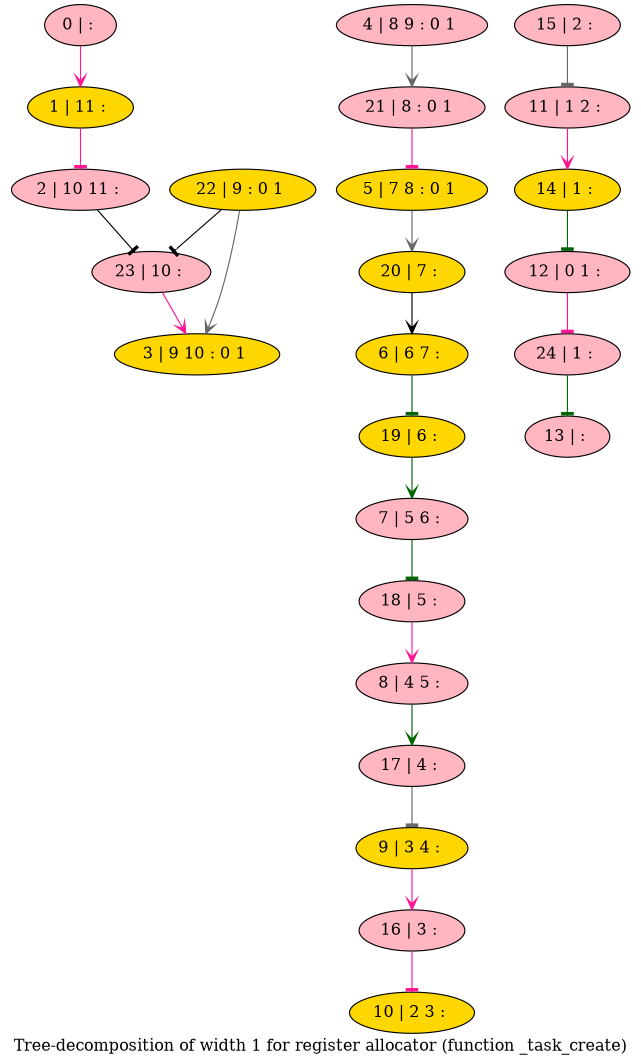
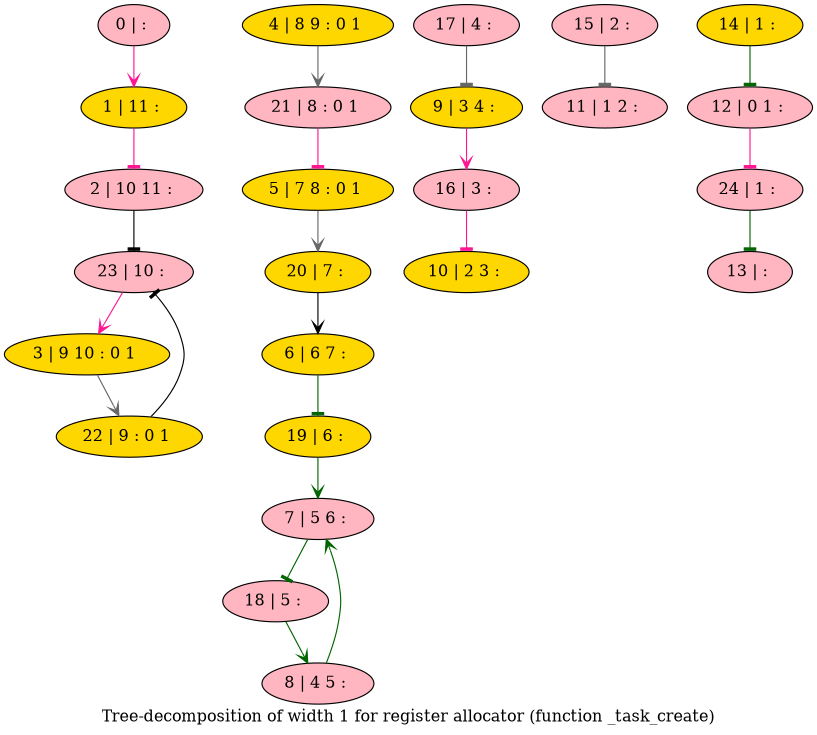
(412, 25) -> (318, 25)
(567, 143) -> none
(228, 268) -> (105, 390)
(412, 637) -> (294, 637)
(412, 719) -> (340, 607)
